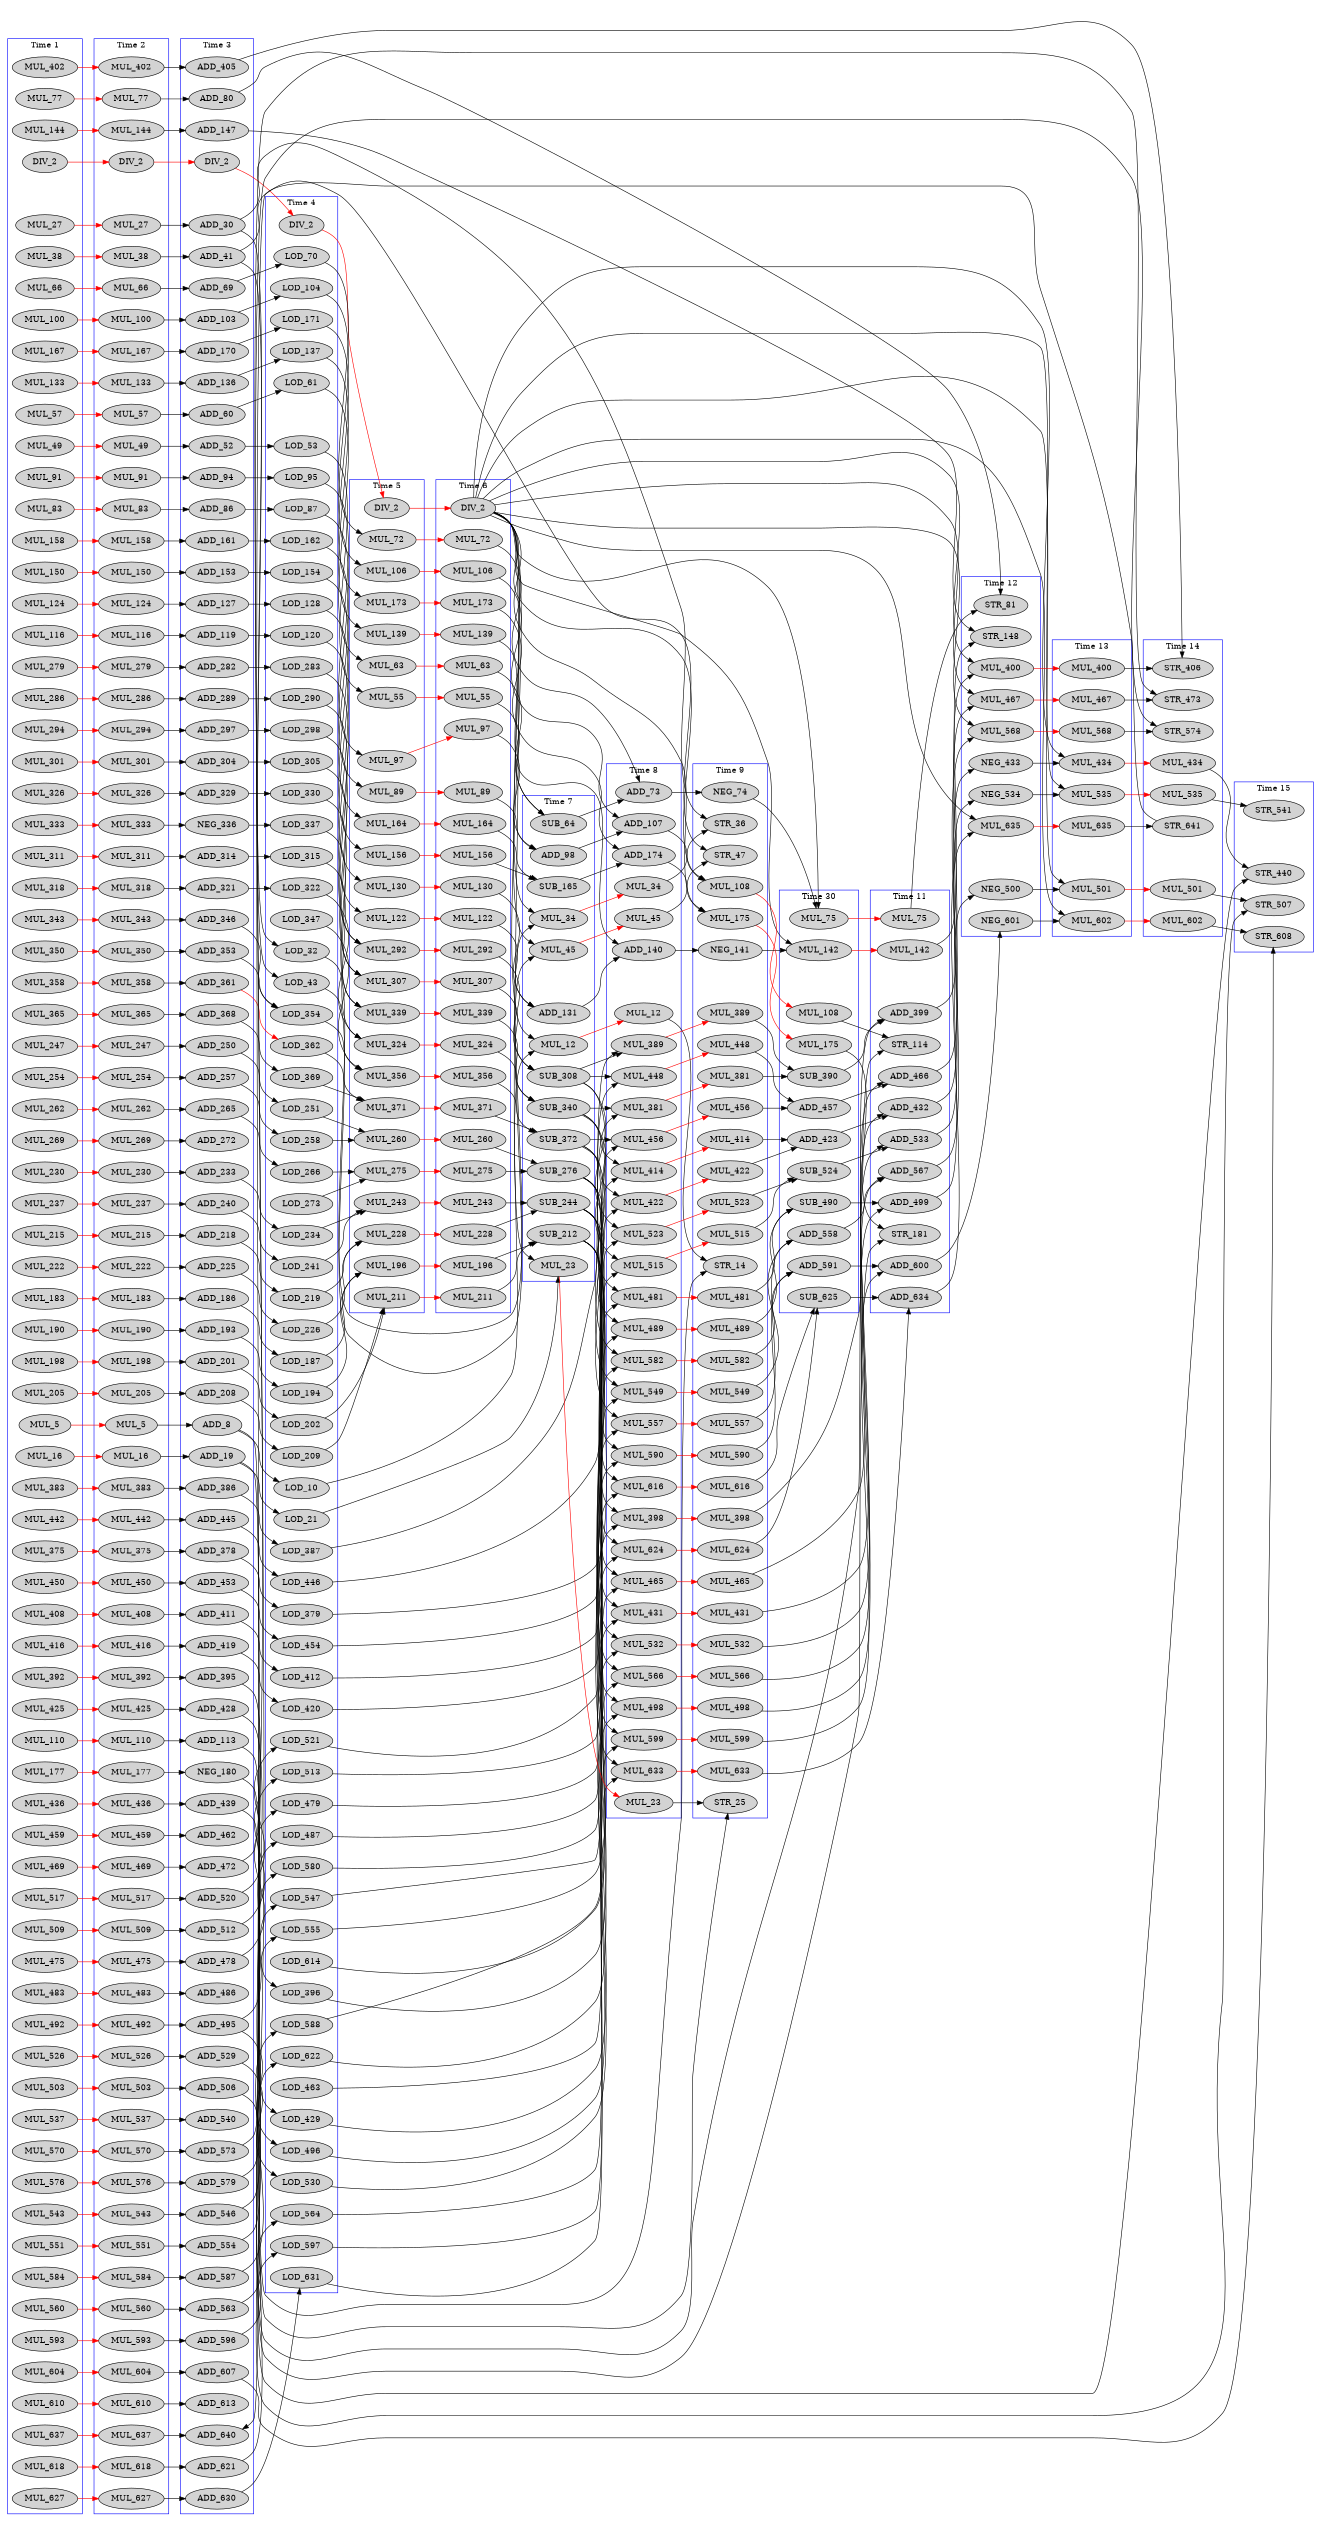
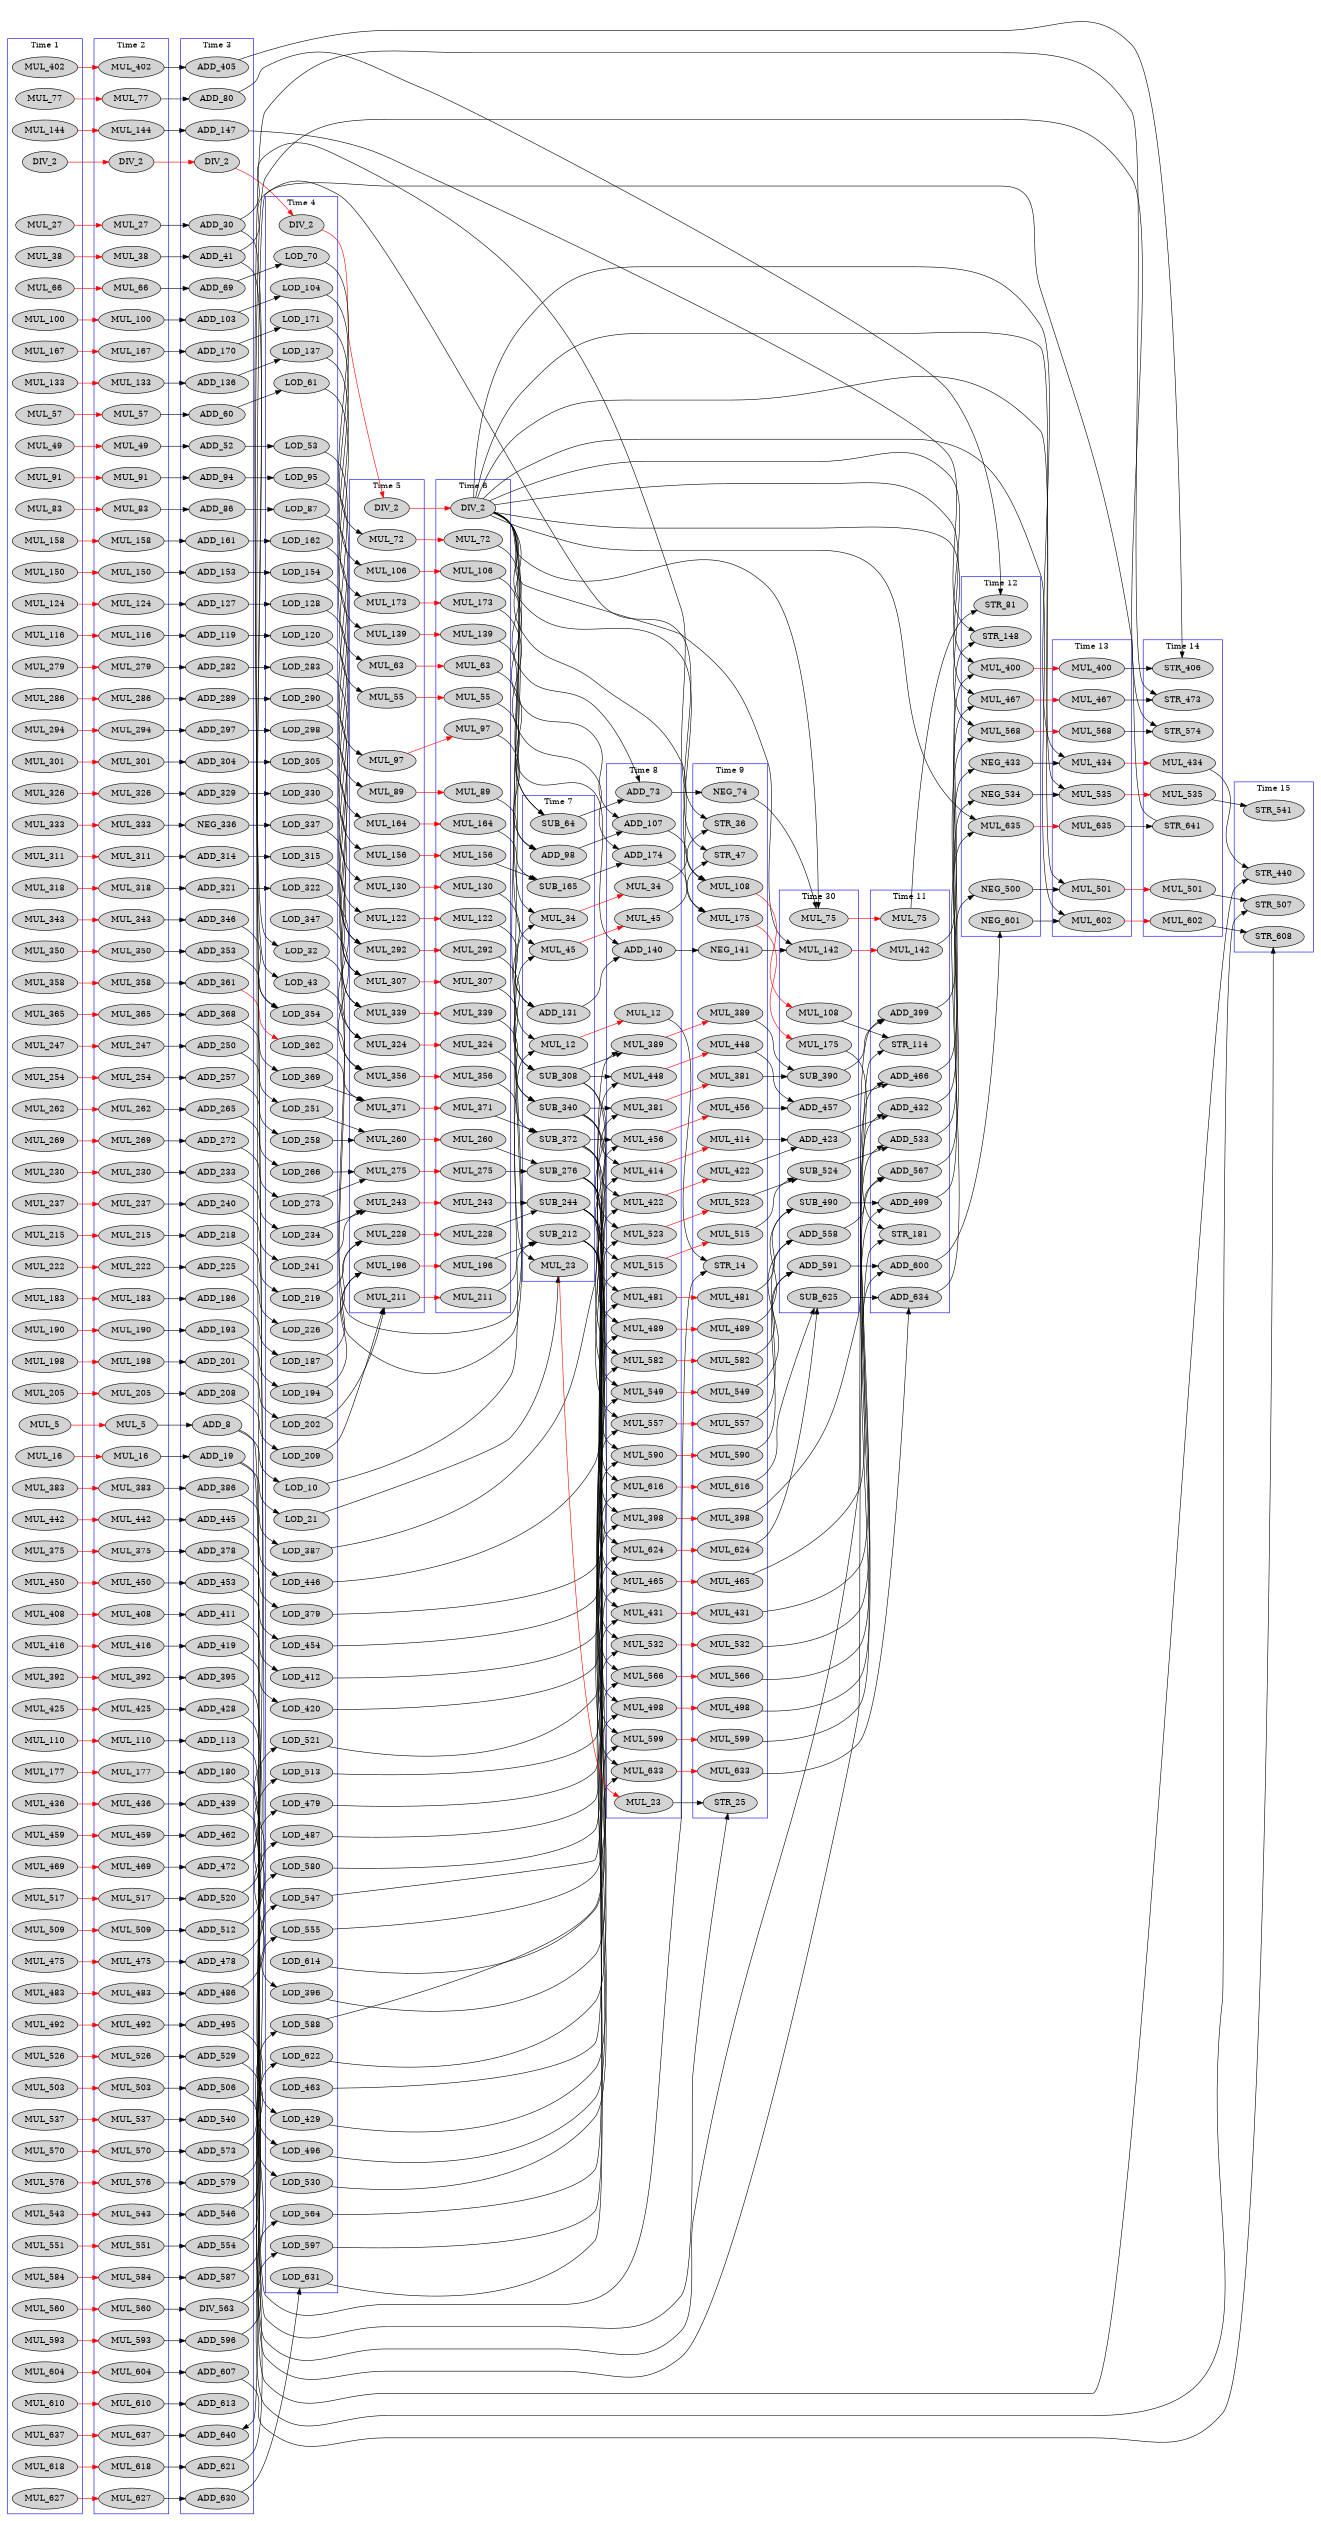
none -> (259, 1169)
(217, 1772) -> (217, 1772)
(260, 1933) -> (260, 1918)
(217, 2309) -> (217, 2309)
